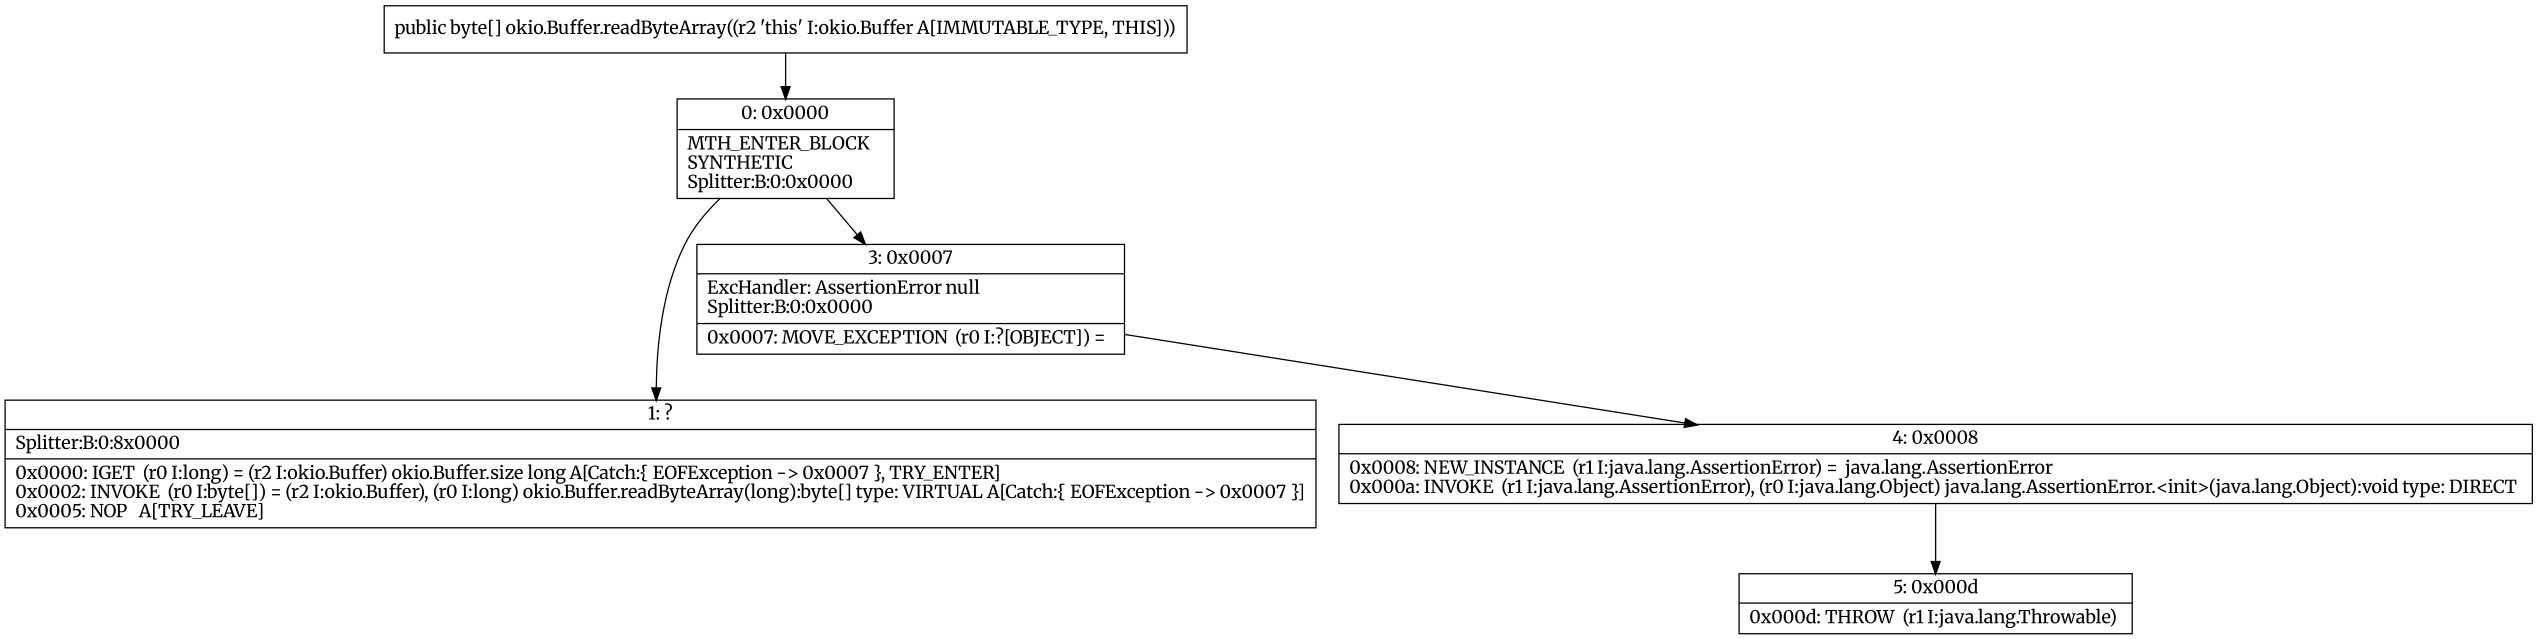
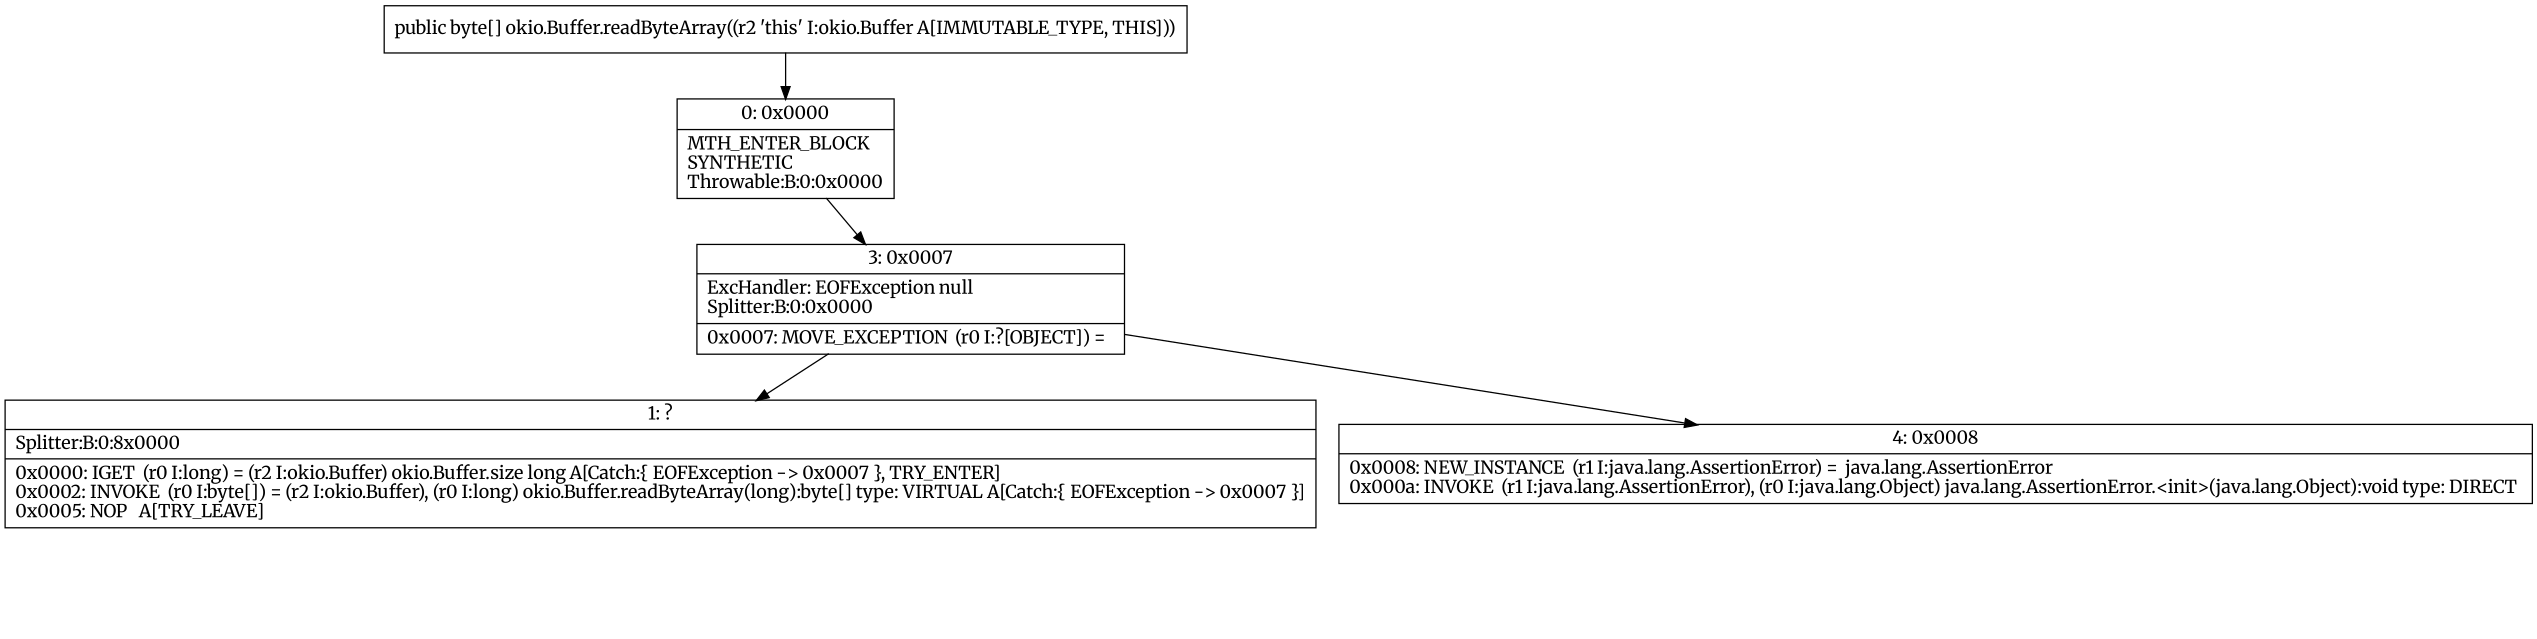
(770, 183) -> (786, 183)
(669, 286) -> (798, 374)
(844, 288) -> (841, 288)
(1936, 604) -> none
